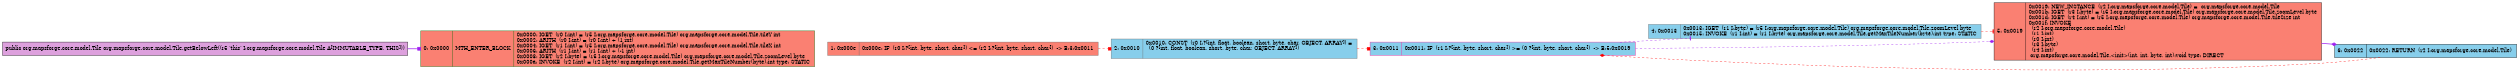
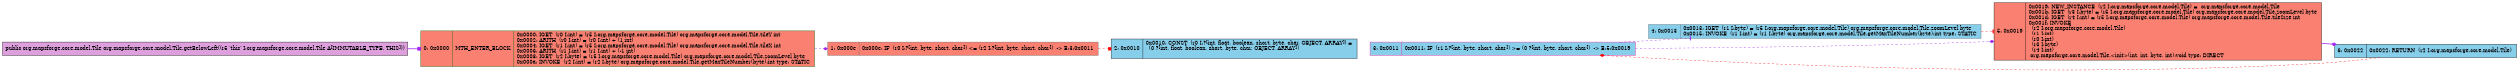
none -> (819, 49)
(1234, 49) -> (1234, 49)
(1362, 49) -> none
